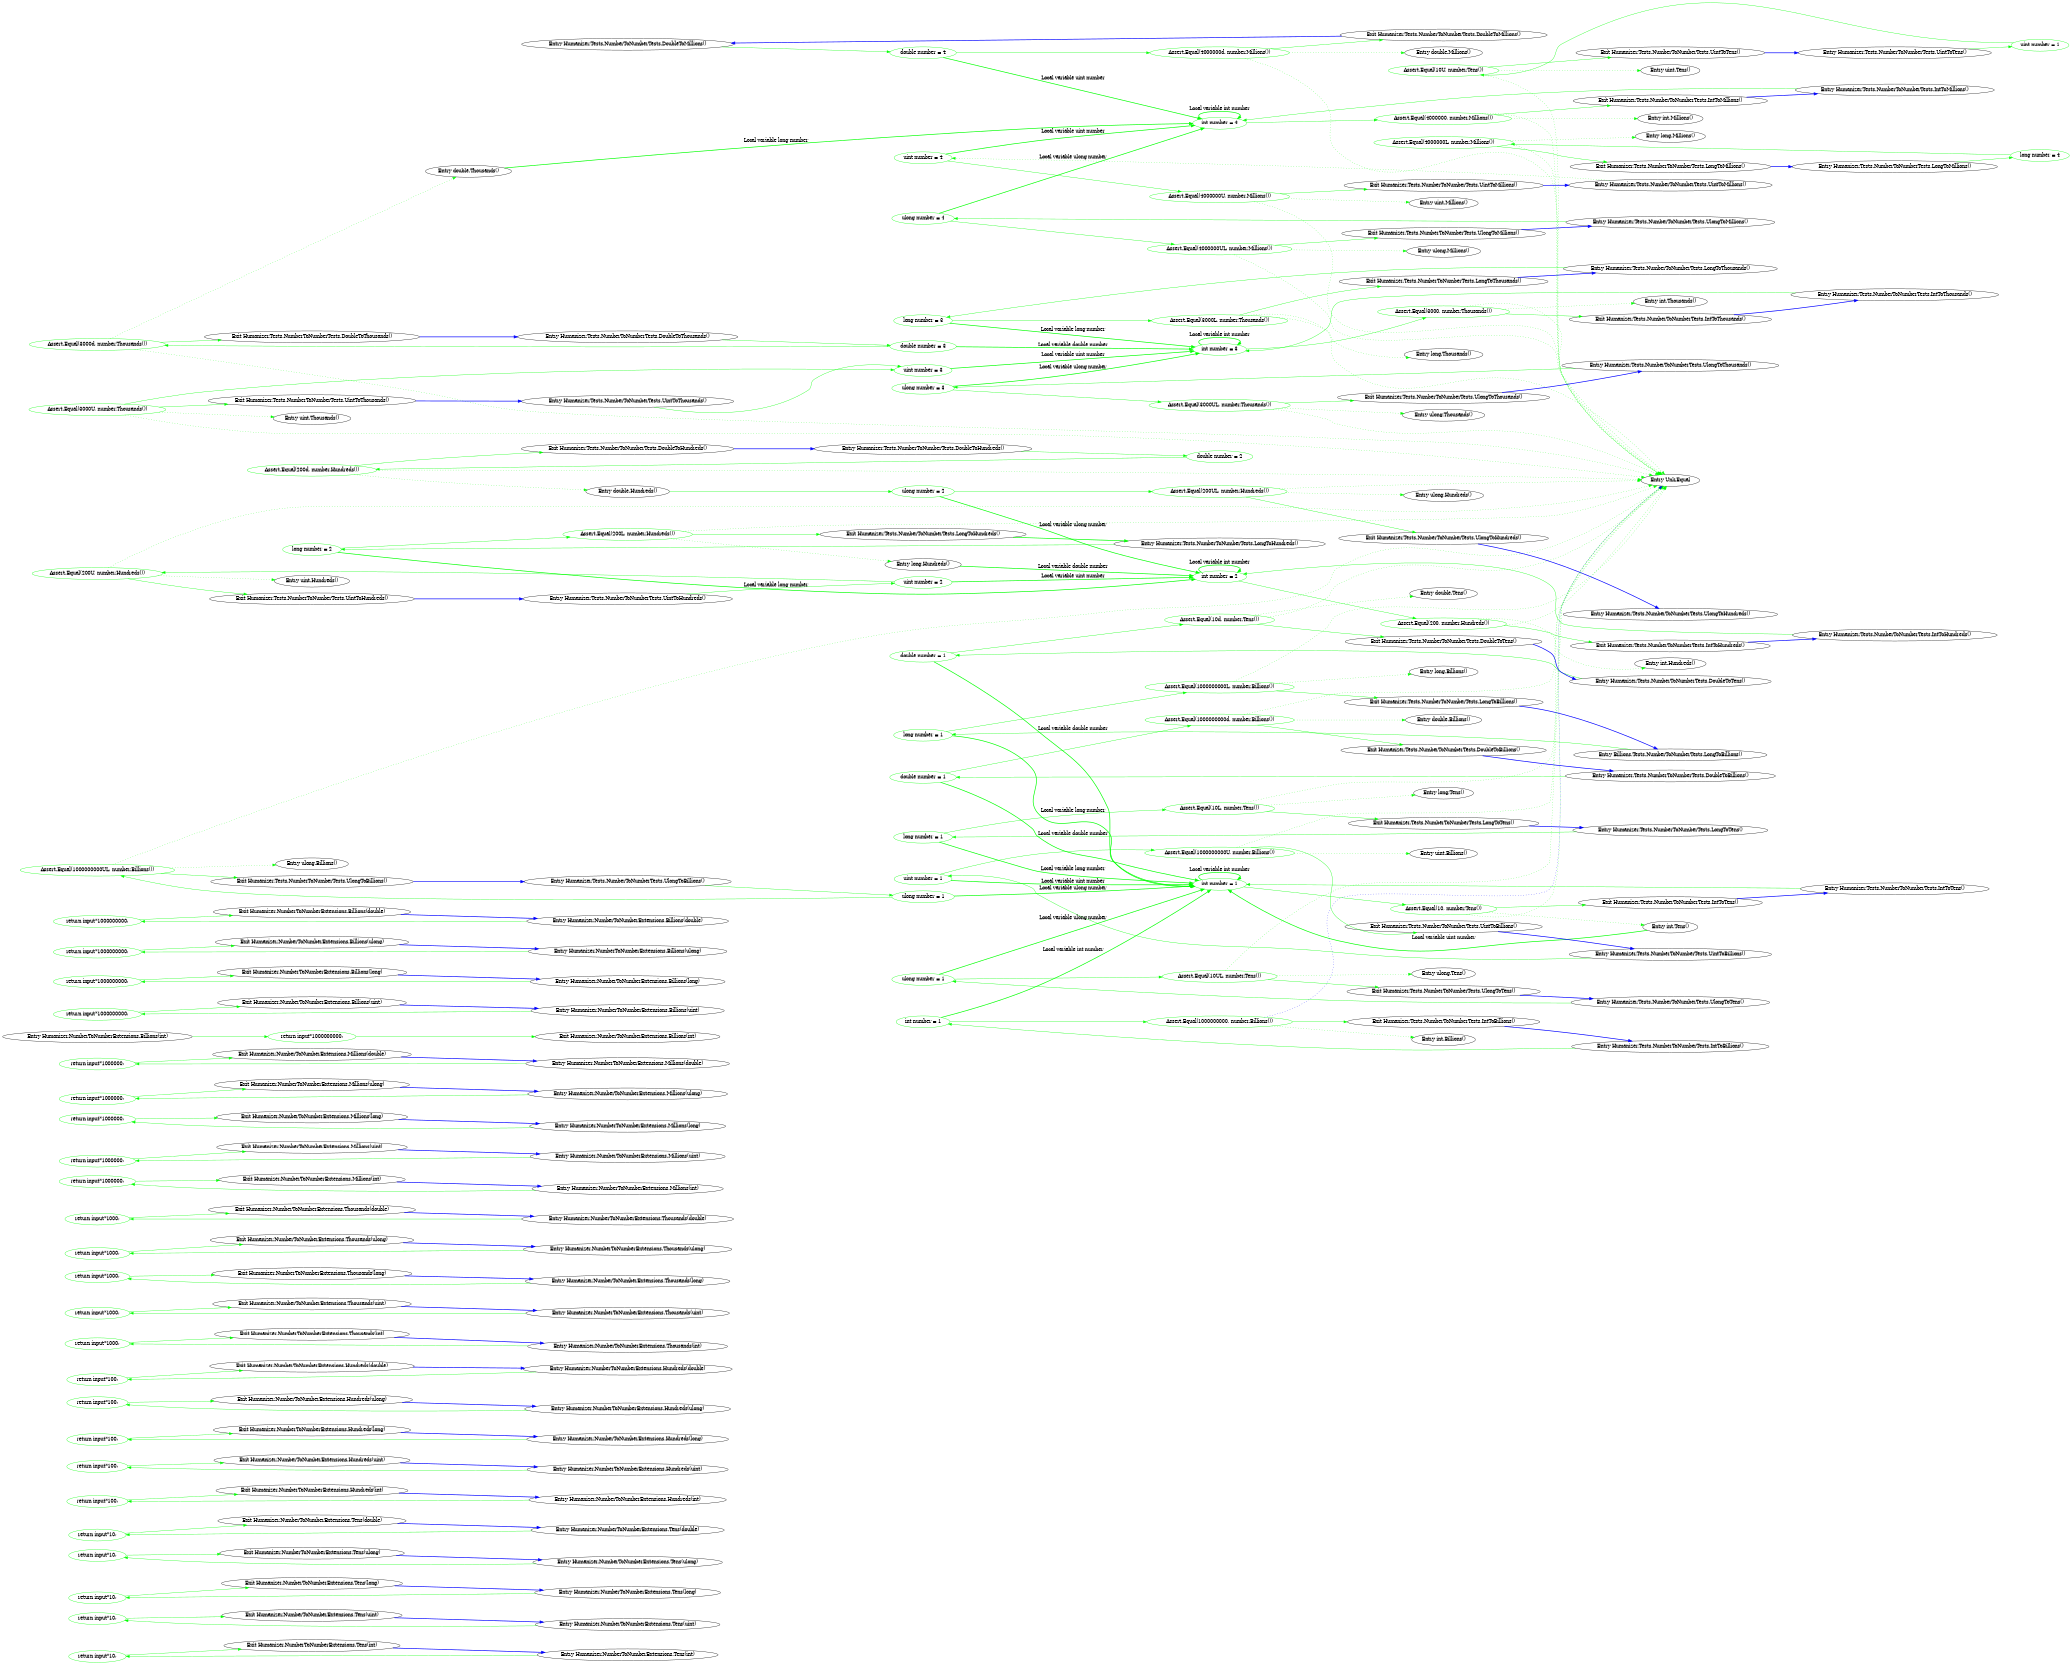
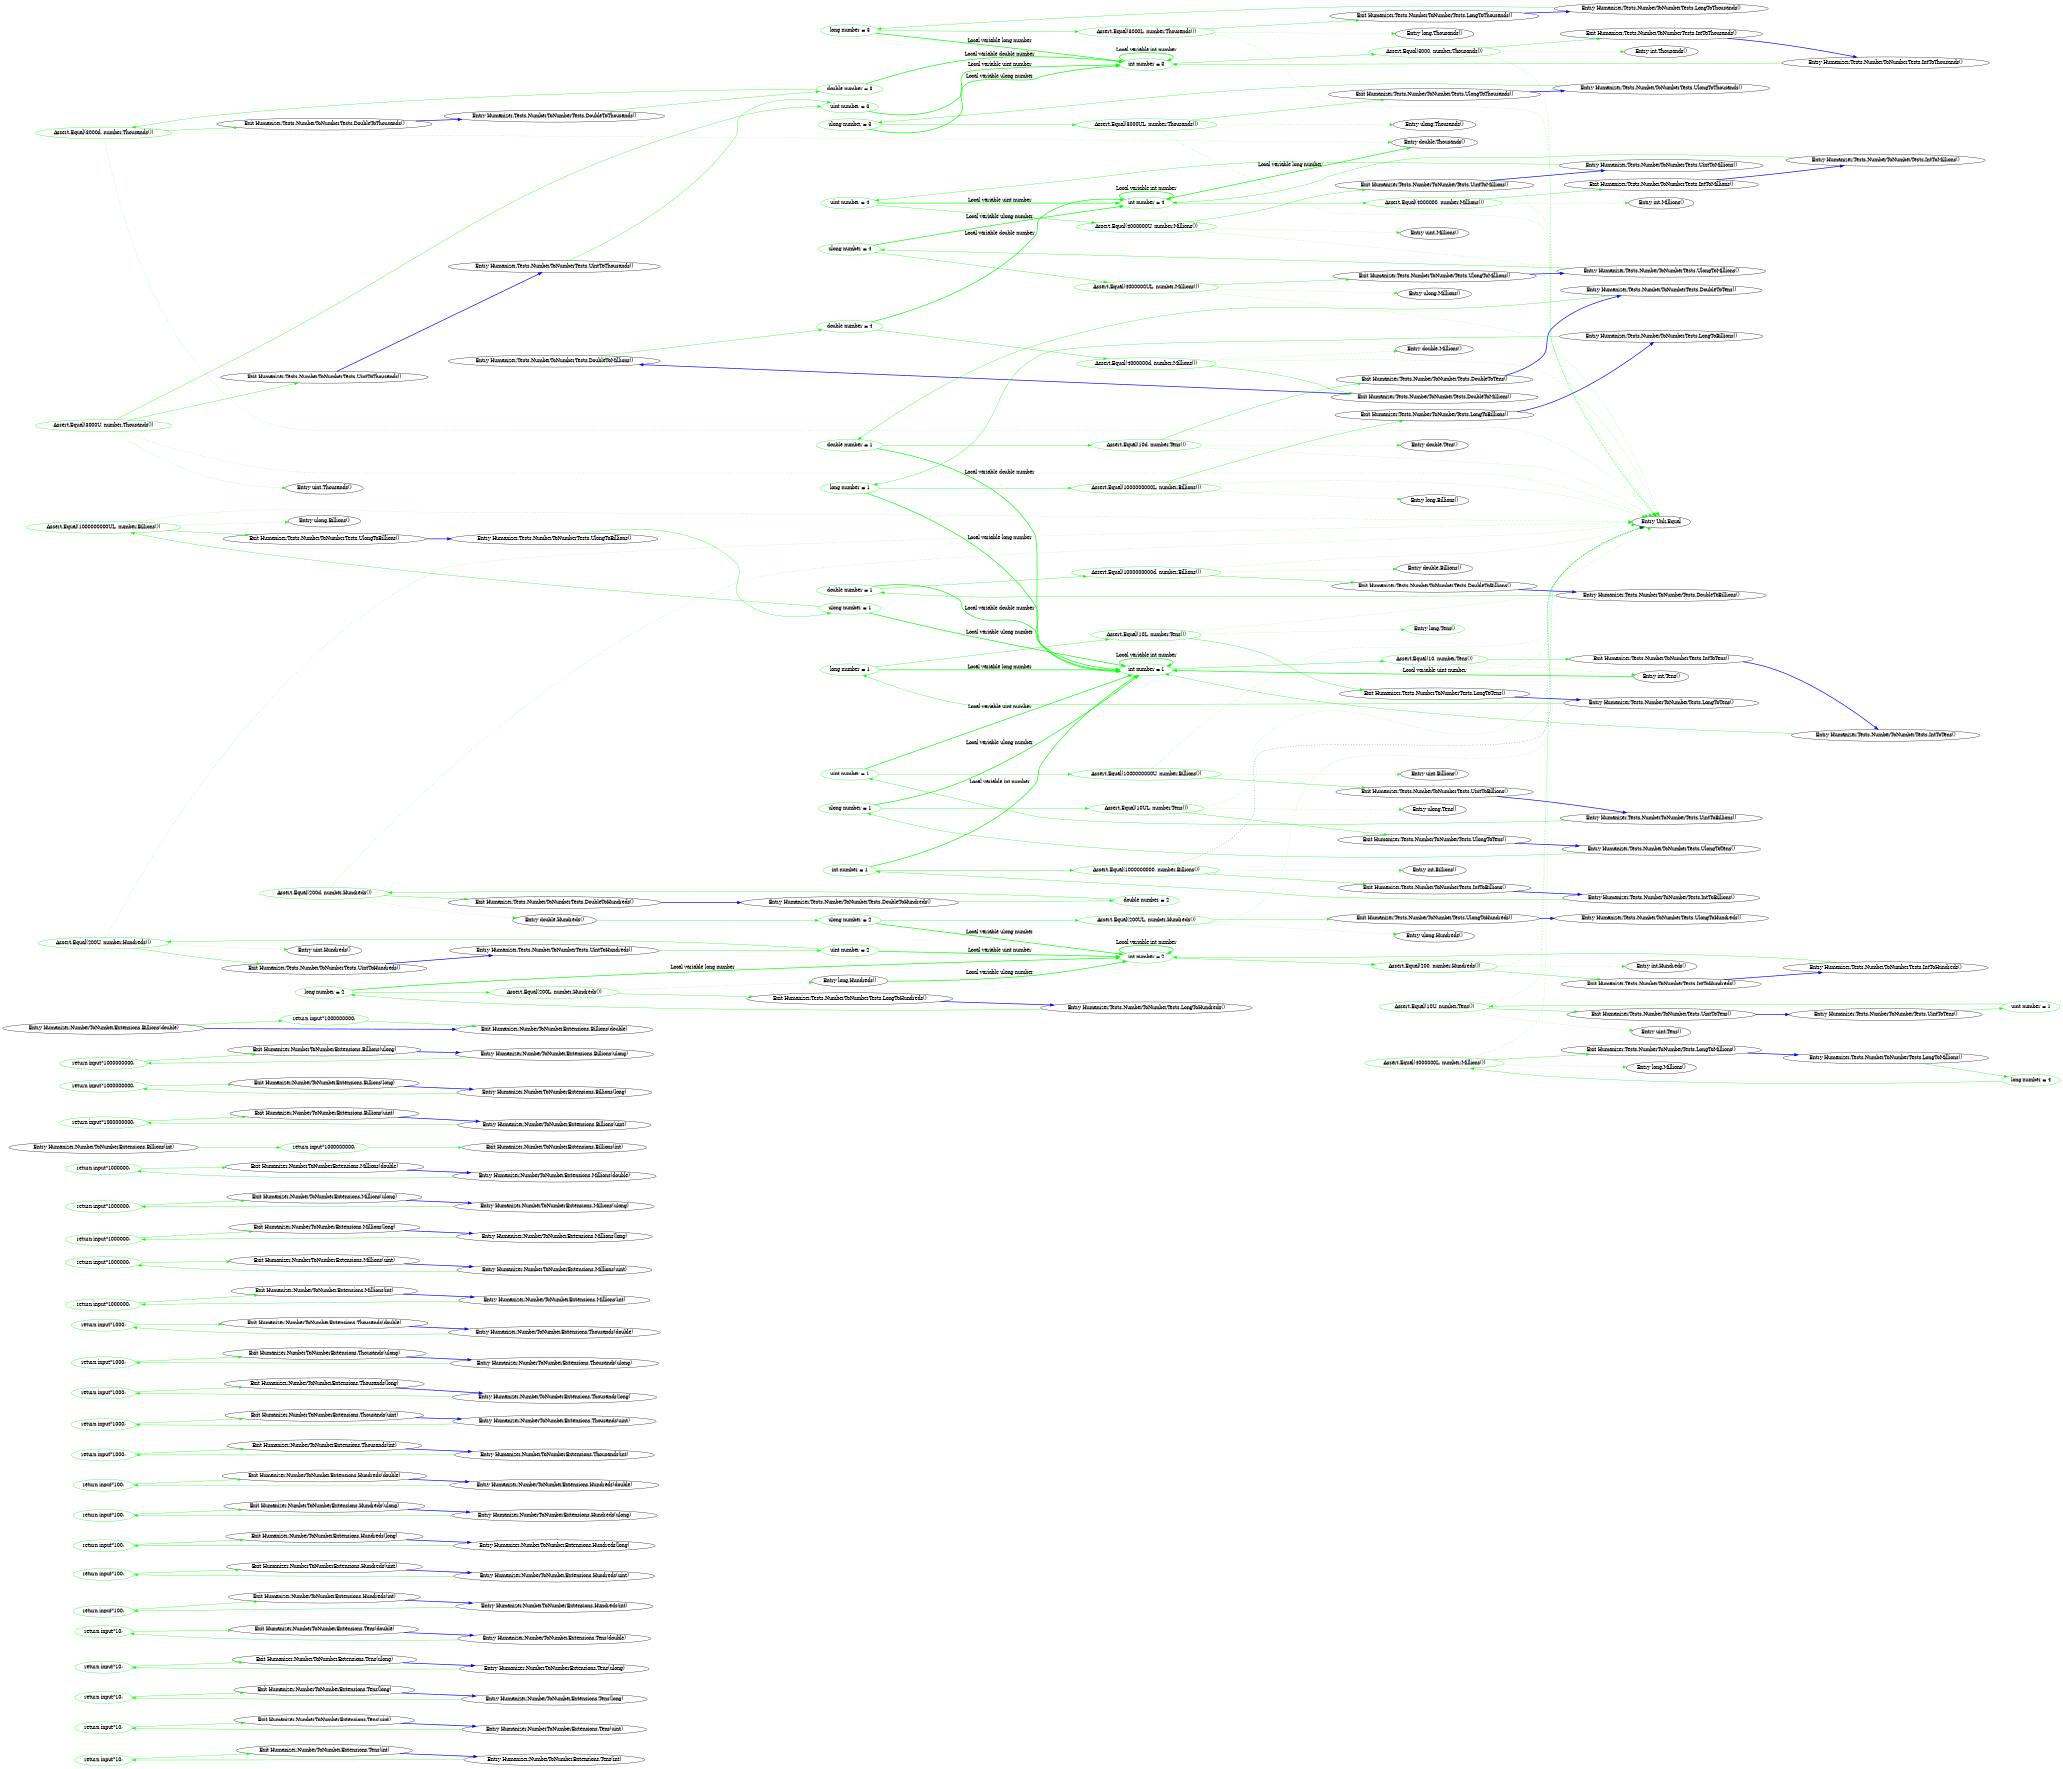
(1073, 78) -> (1000, 234)
(847, 140) -> (1287, 174)
(1283, 166) -> (1236, 163)
(1170, 522) -> none
(1063, 539) -> (995, 1003)
(1073, 567) -> (1000, 973)
(1670, 755) -> (1661, 336)
(1444, 793) -> (1435, 629)
(467, 916) -> (328, 1029)
